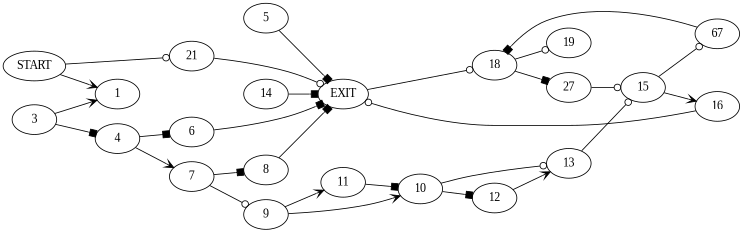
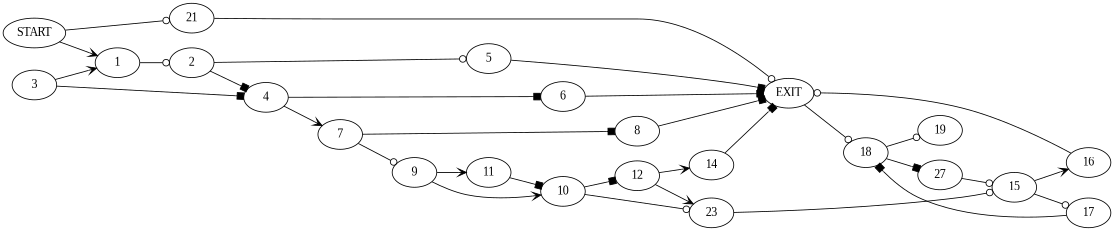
(717, 34) -> (1089, 213)
none -> (192, 63)
(569, 163) -> (711, 213)
none -> (670, 171)
